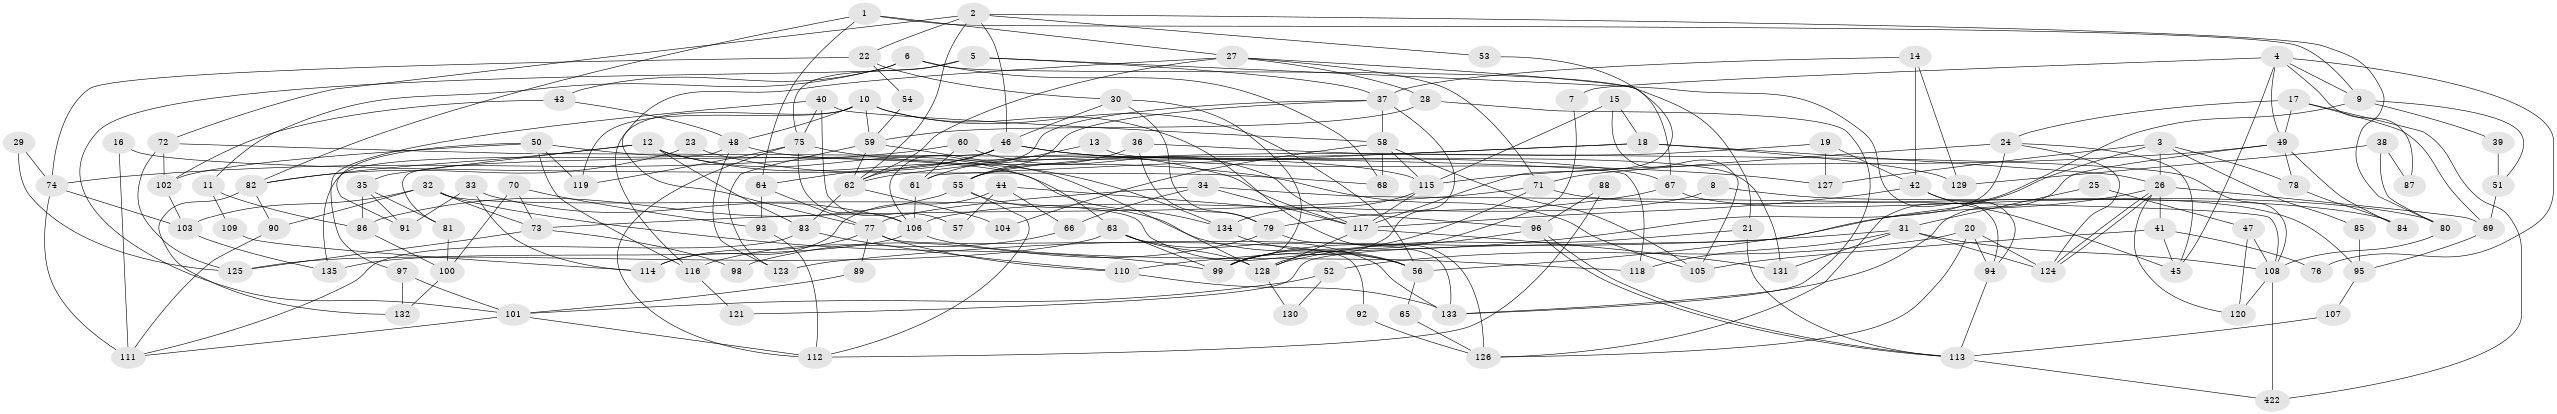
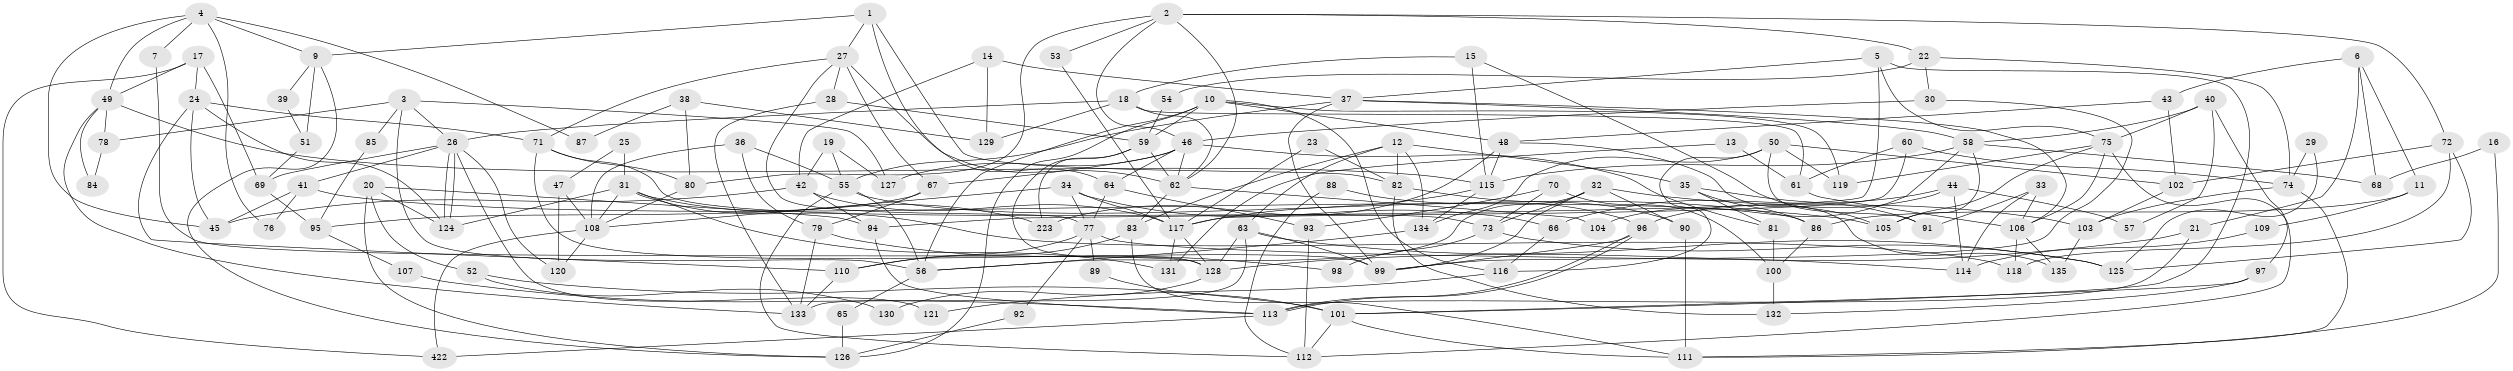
(1173, 184) -> none
(1713, 186) -> none
(781, 272) -> (1045, 229)
